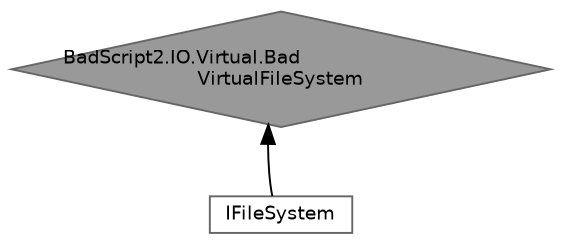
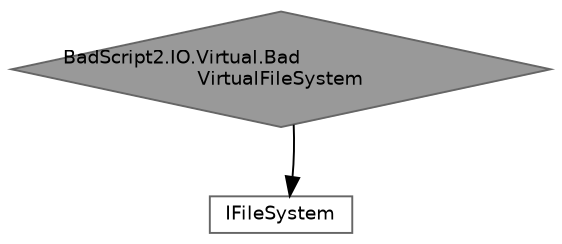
(269, 170) -> (294, 151)
